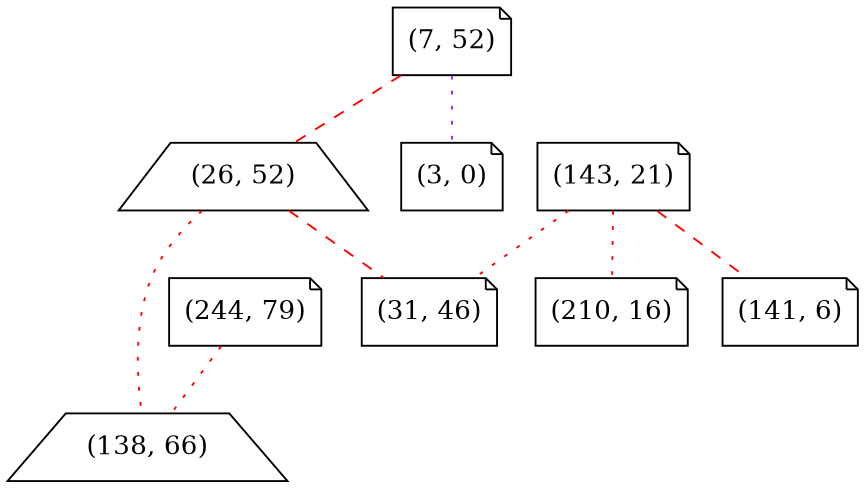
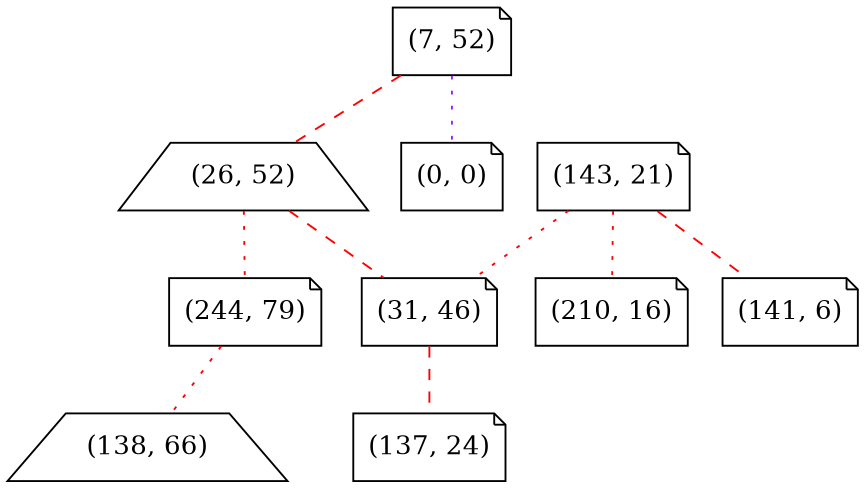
(452, 177) -> (452, 177)
(144, 303) -> (244, 244)
none -> (429, 447)
